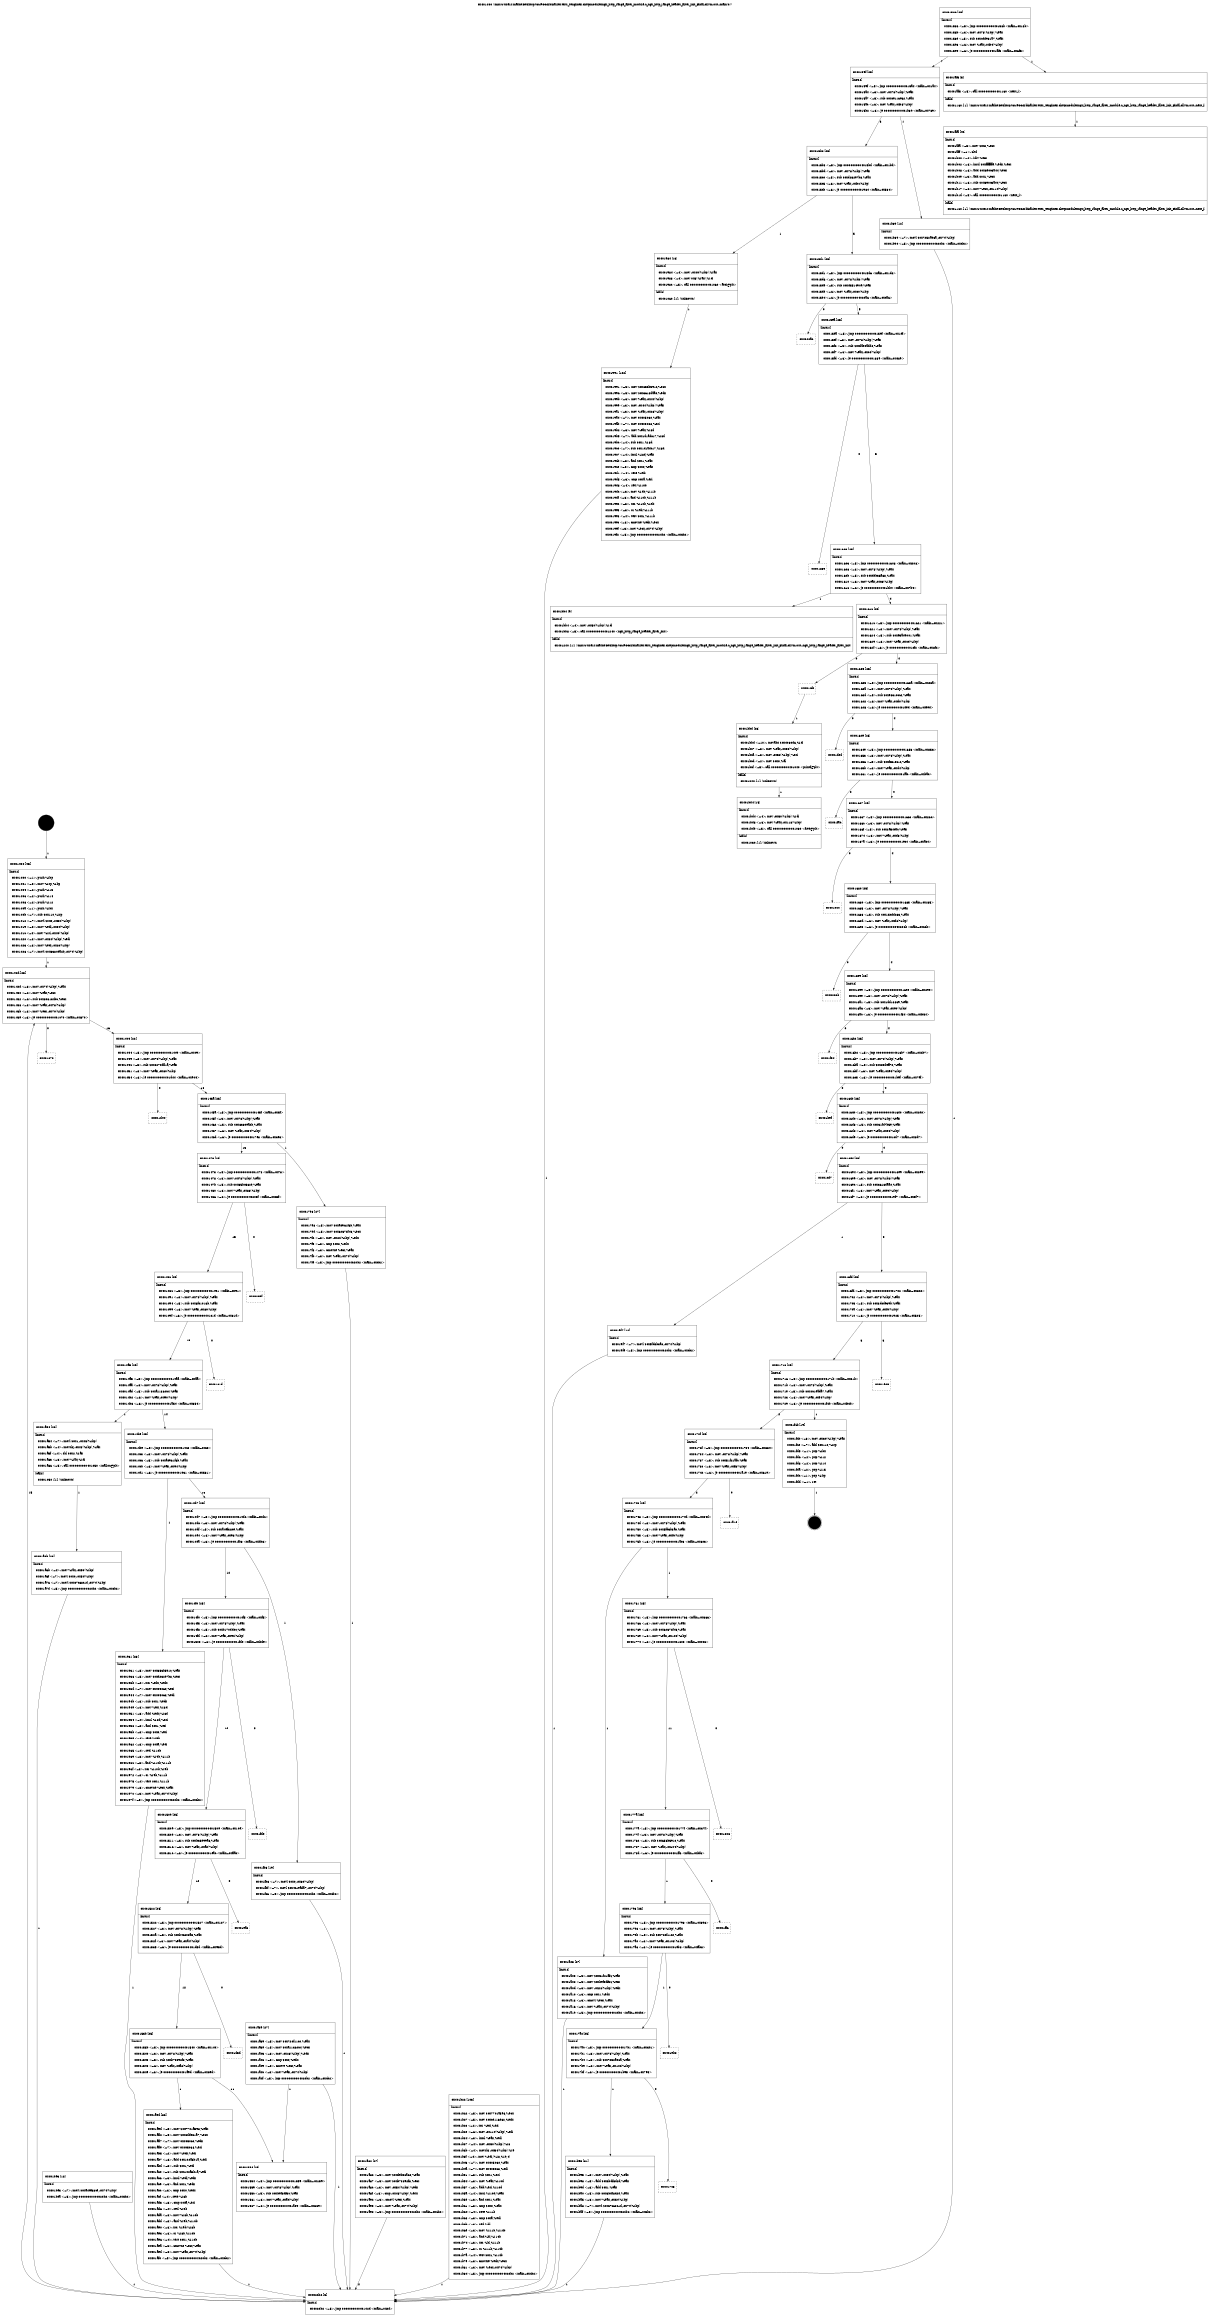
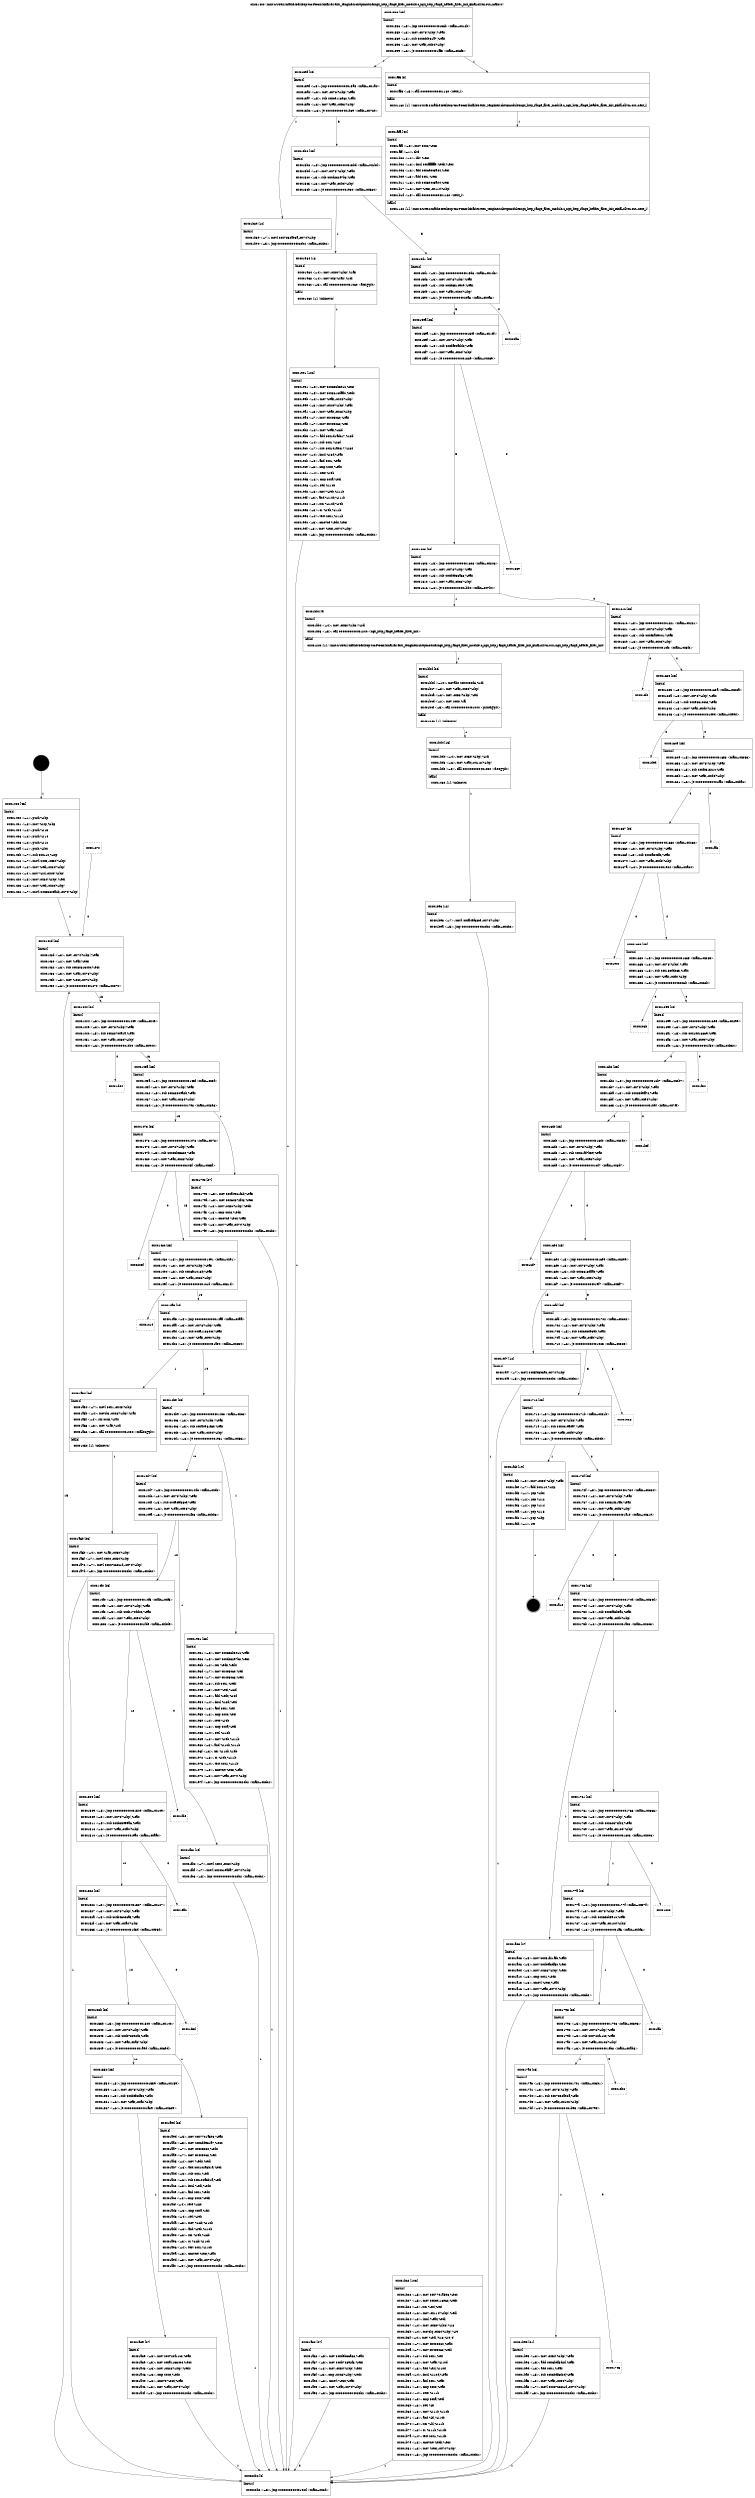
(799, 708) -> (456, 657)
none -> (470, 844)
(46, 1037) -> (87, 894)
(842, 1237) -> (546, 1295)
(670, 1729) -> (612, 1864)
(286, 2122) -> (148, 2225)
